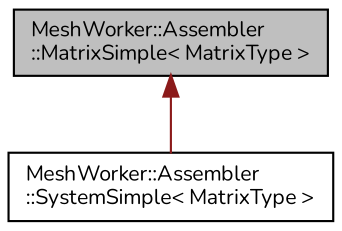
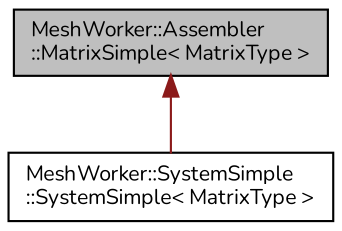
(171, 187) -> (171, 187)
